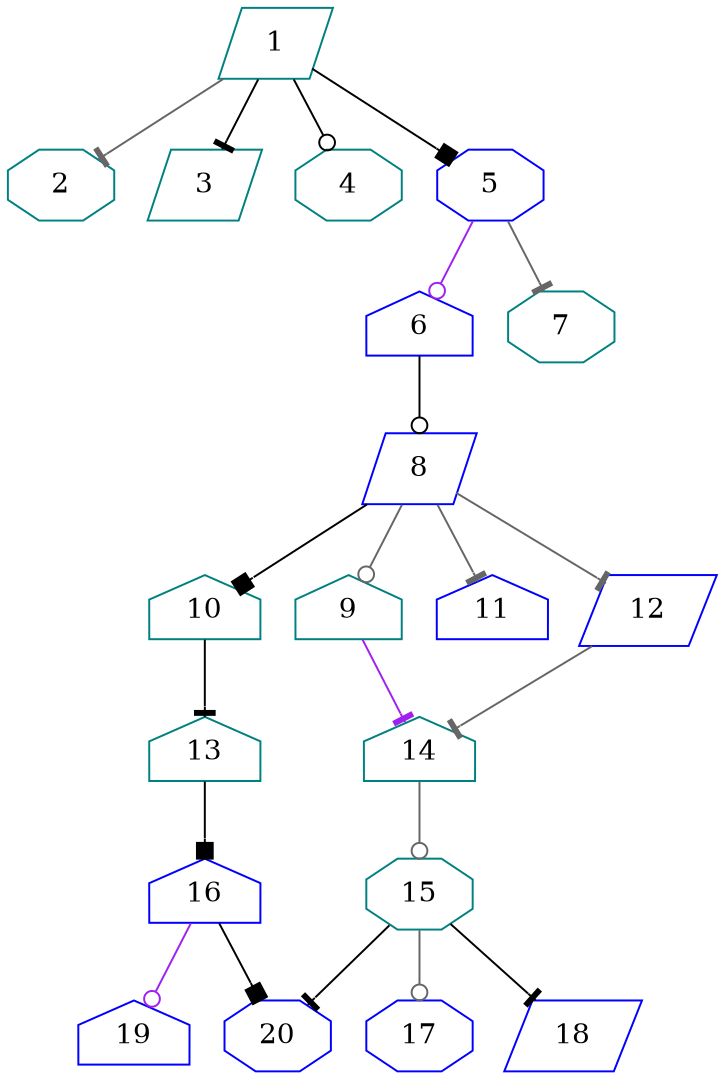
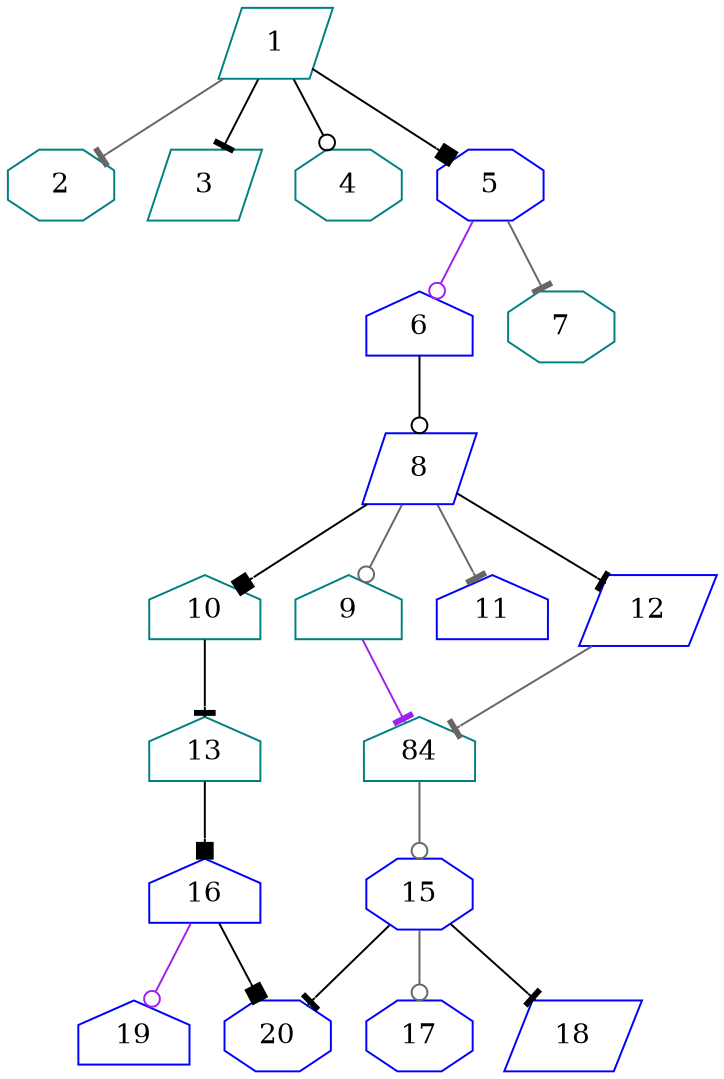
(527, 535) -> (527, 535)
(419, 752) -> (419, 752)
(419, 894) -> (419, 894)
